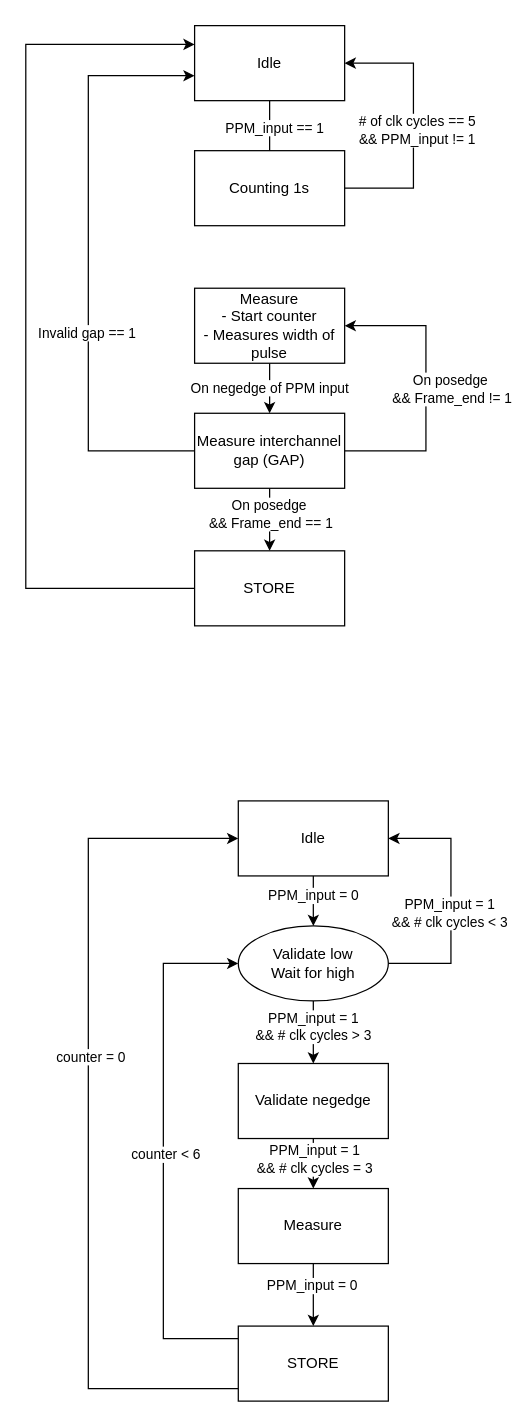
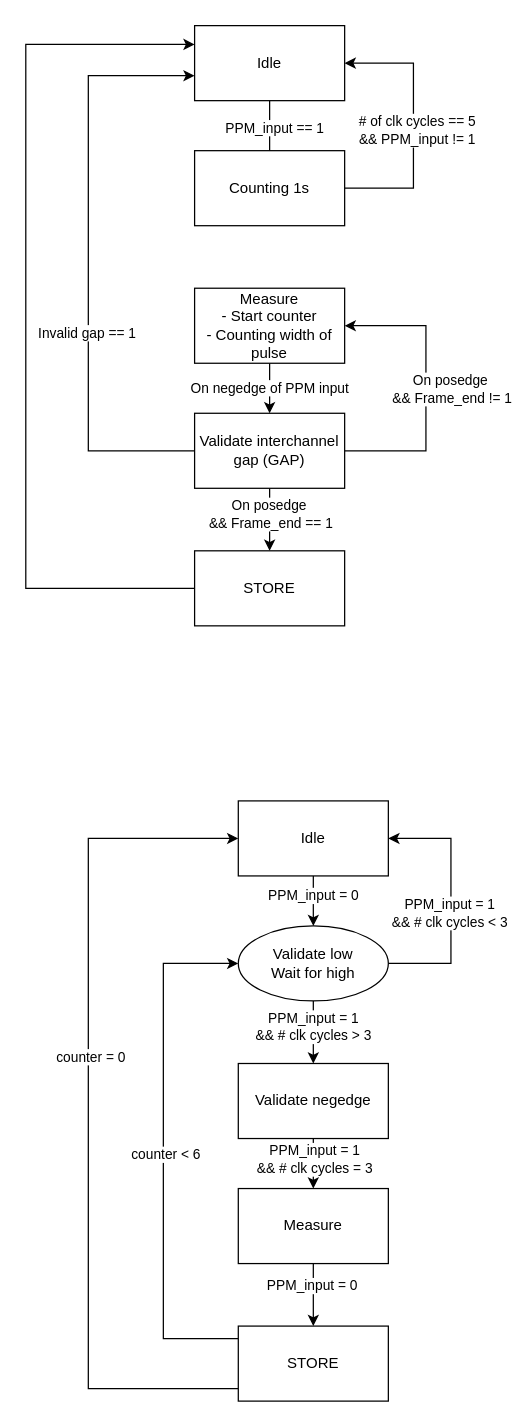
(269, 326) -> (269, 326)
(269, 451) -> (269, 451)
